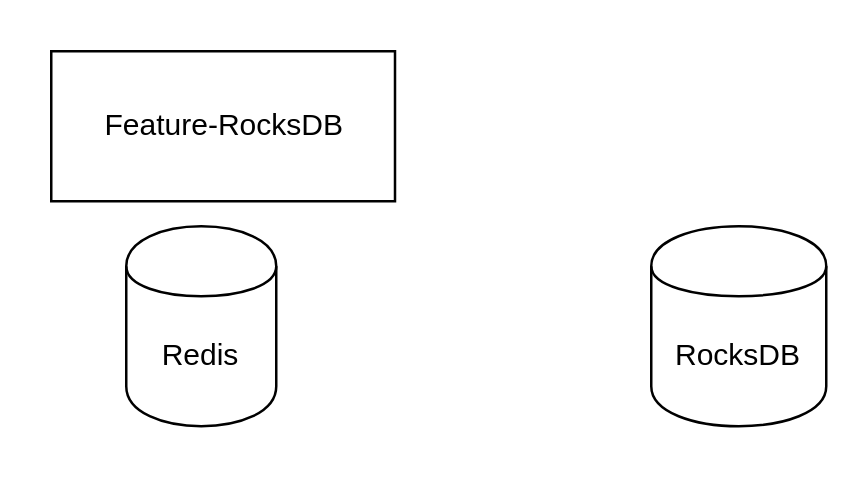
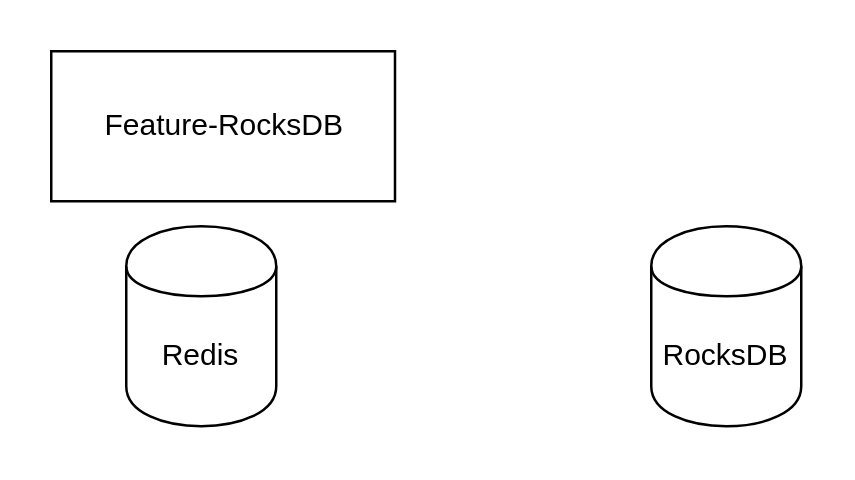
(739, 326) -> (726, 326)
